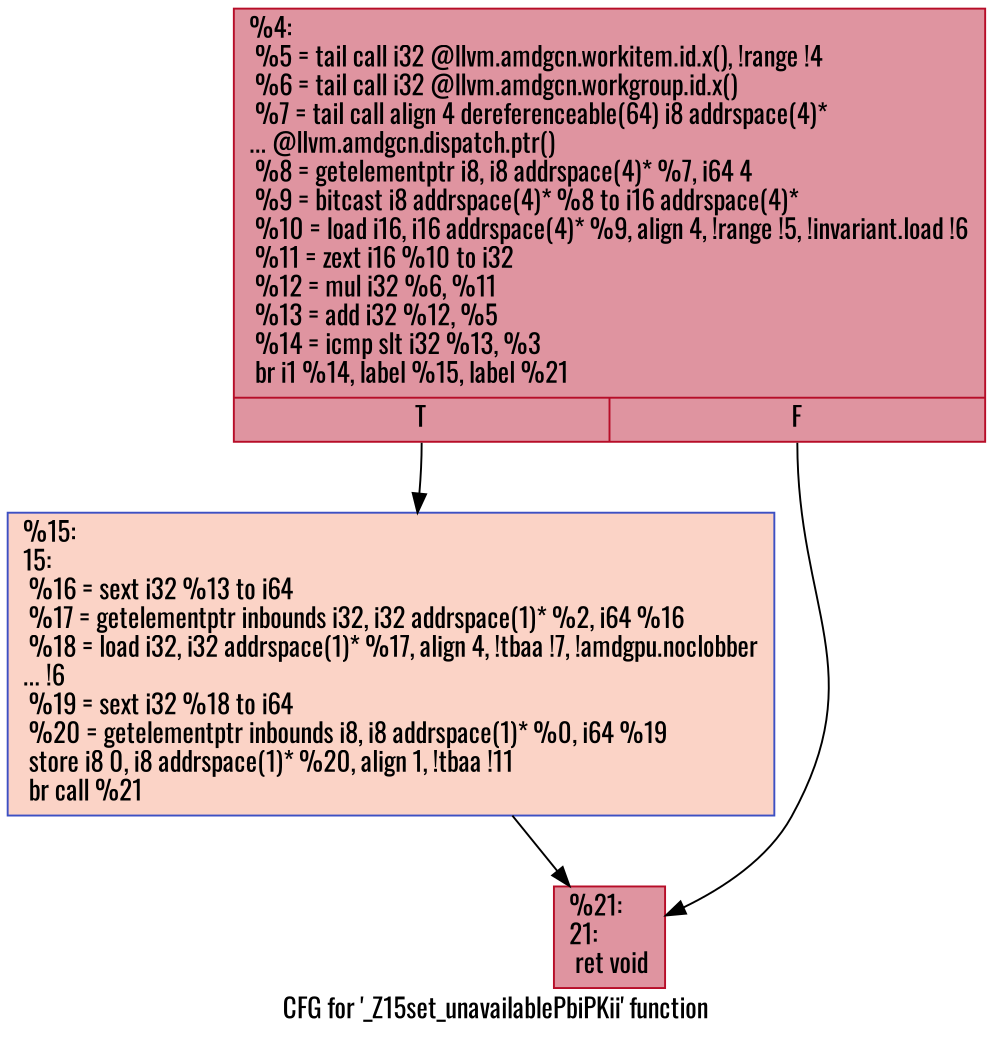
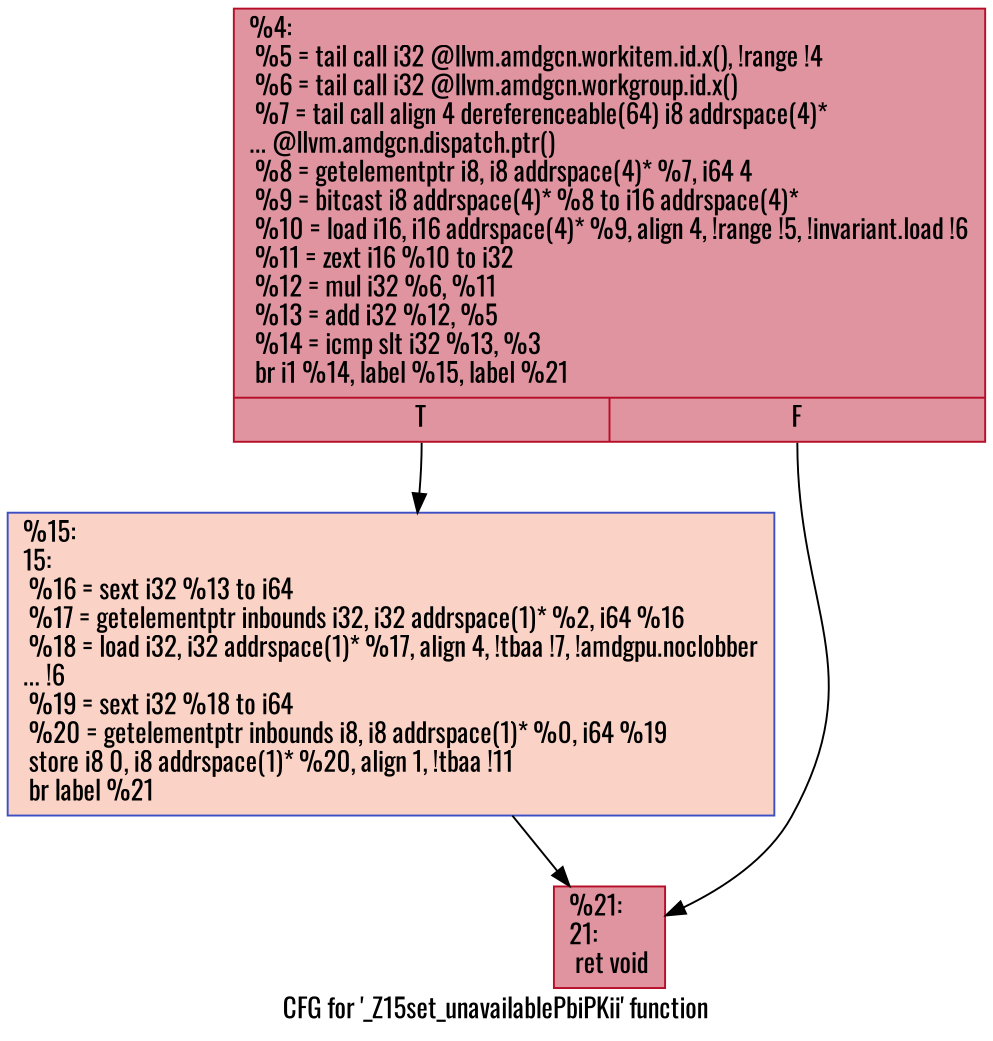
(83, 793) -> (89, 793)
